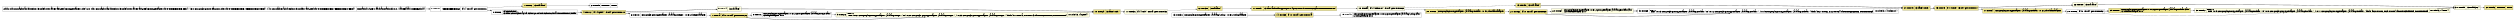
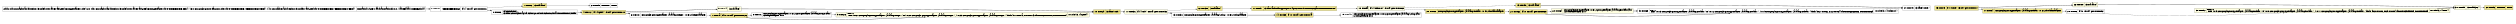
(1916, 8) -> (1916, 8)
(1932, 8) -> none
(2150, 11) -> none
none -> (1169, 13)
